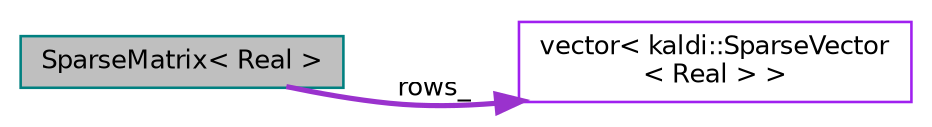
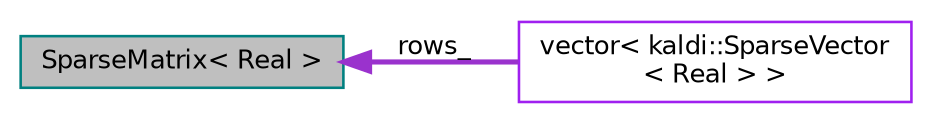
(391, 103) -> (444, 62)
